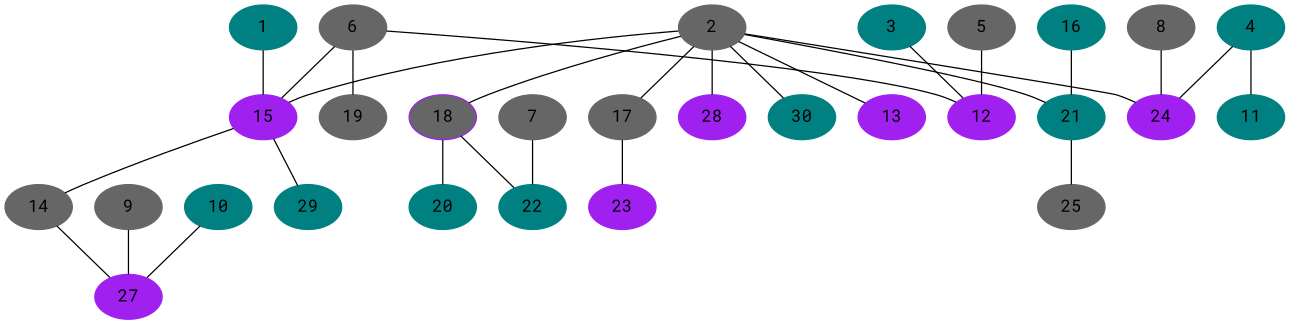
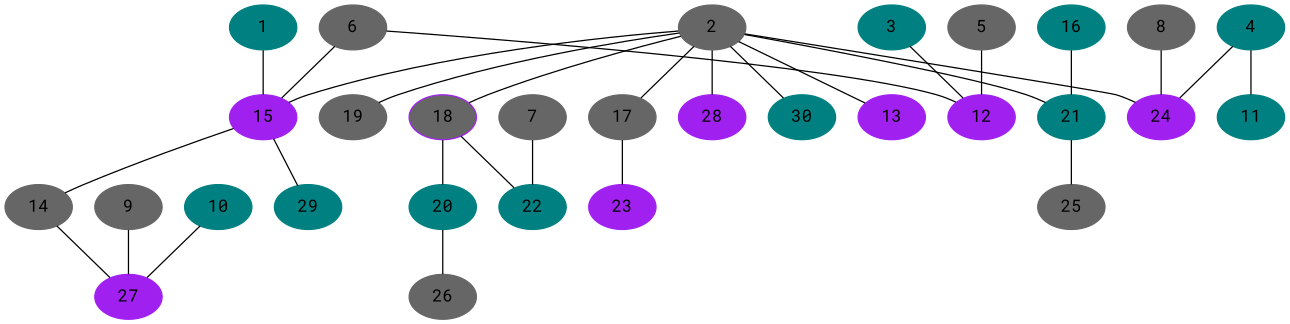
(353, 72) -> (527, 60)
none -> (443, 297)
